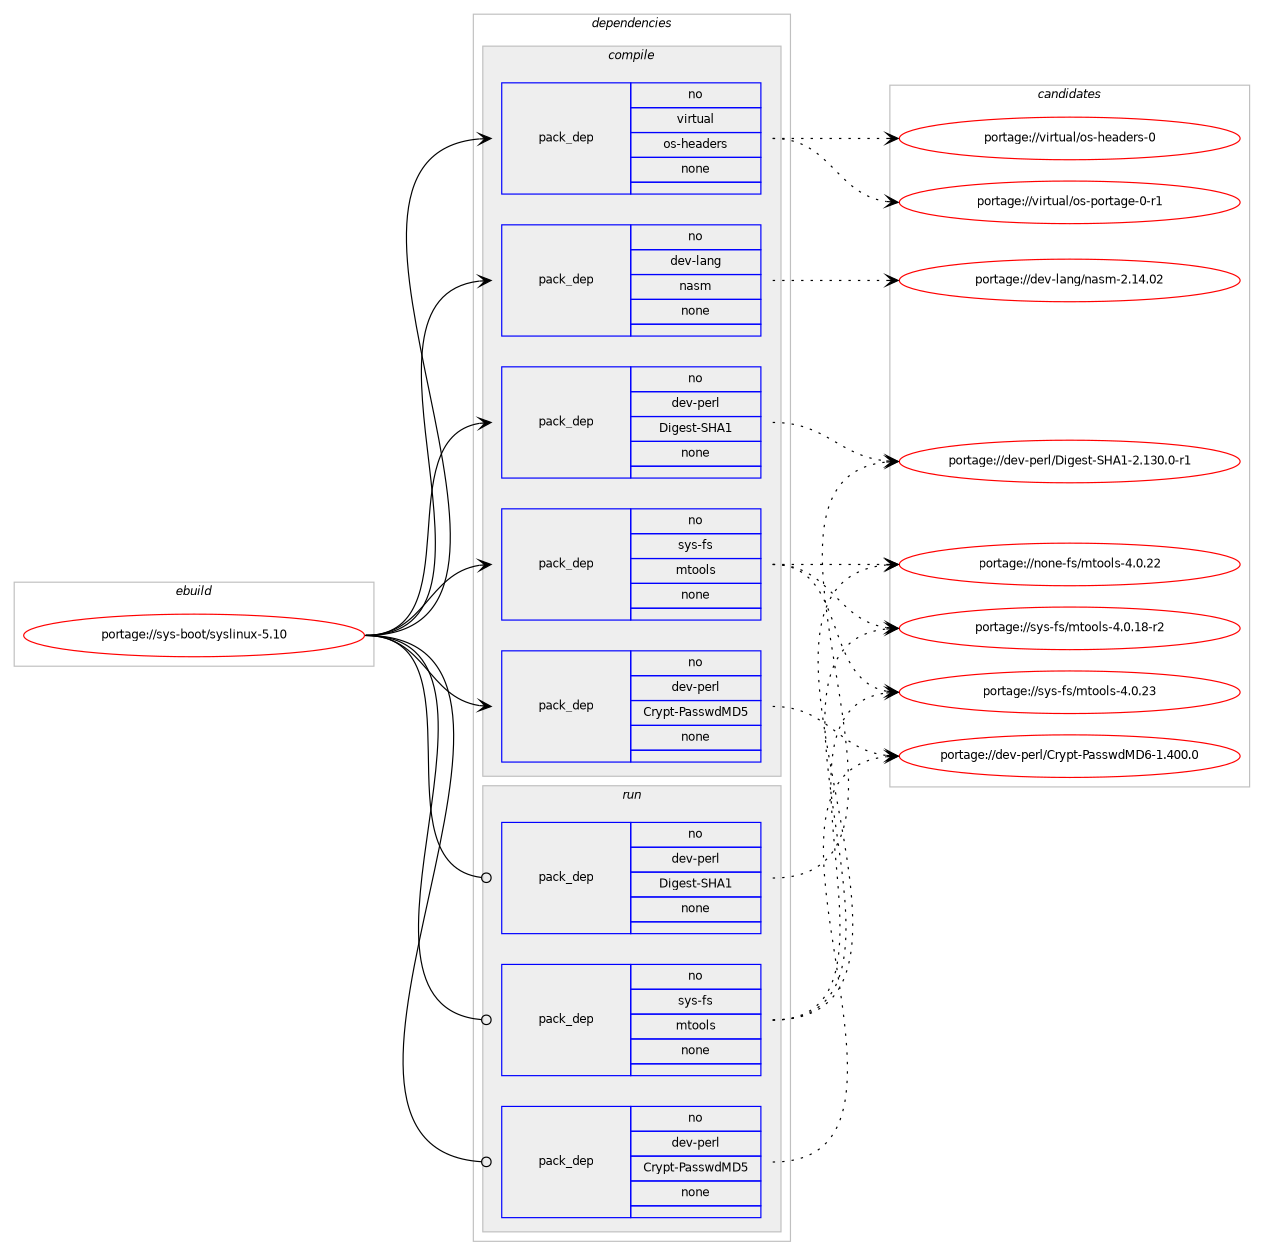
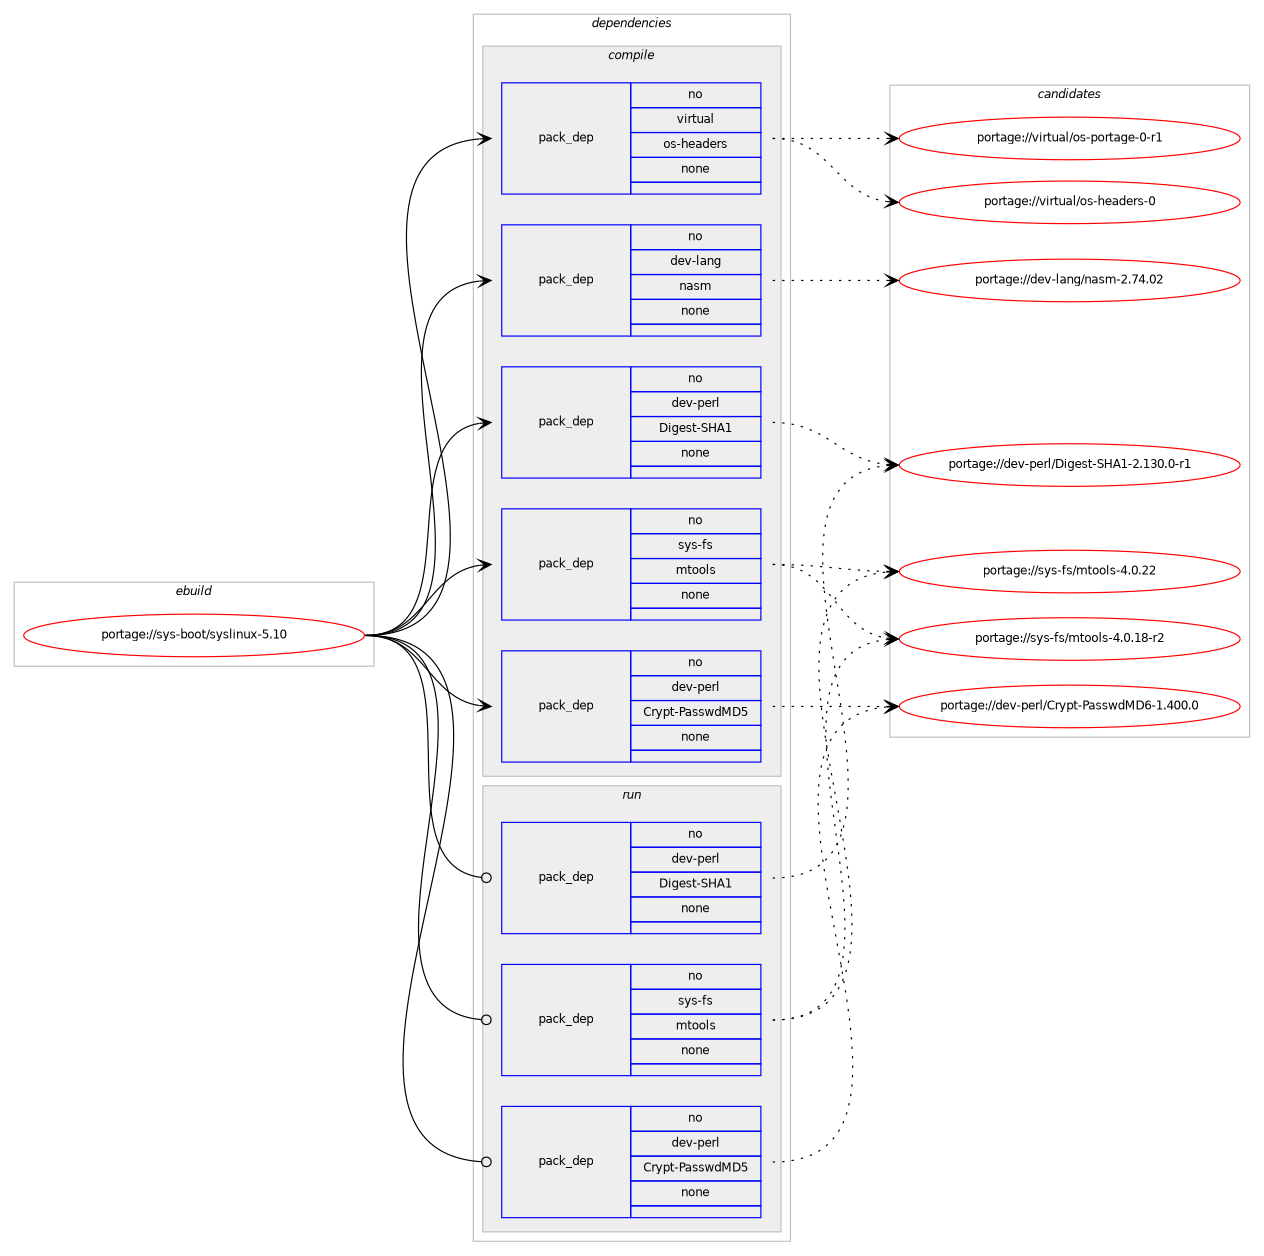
(1070, 280) -> (1070, 280)
(1070, 564) -> (1070, 572)
(1070, 692) -> none
